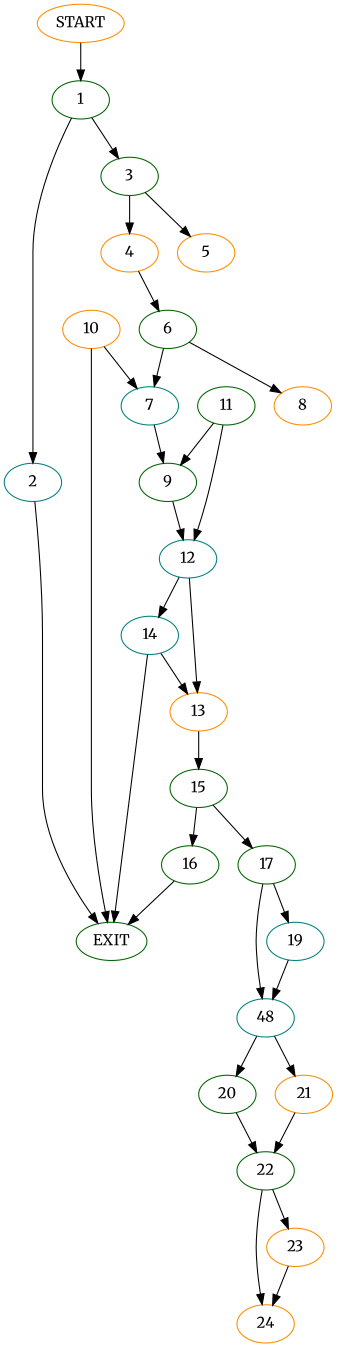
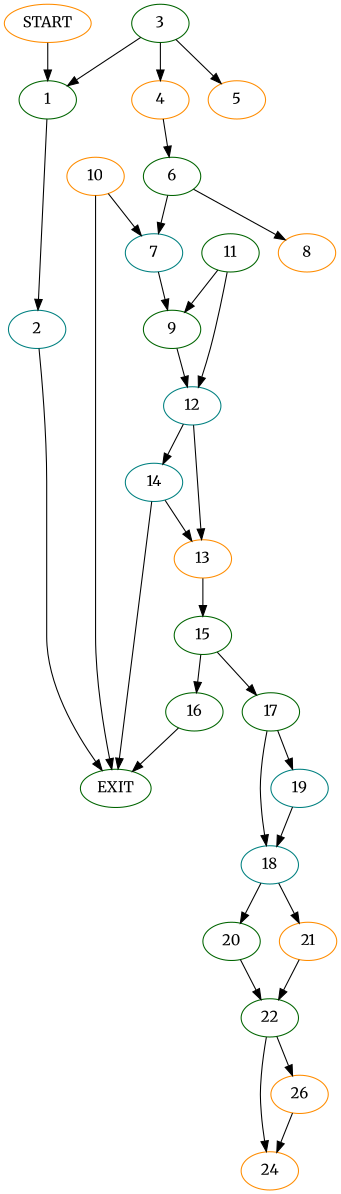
(102, 134) -> (109, 59)
(266, 1018) -> (270, 865)
(295, 1247) -> (300, 1094)
